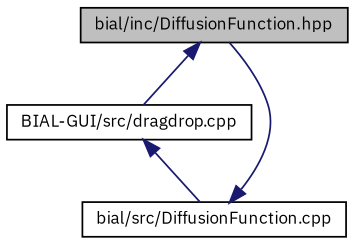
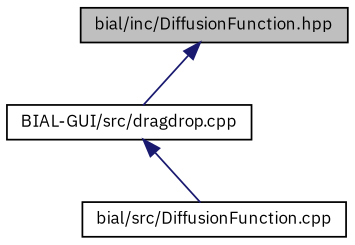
(270, 113) -> none
